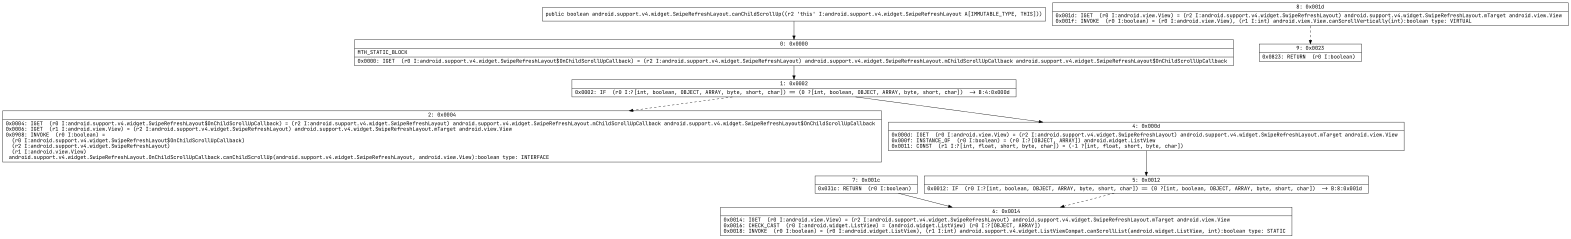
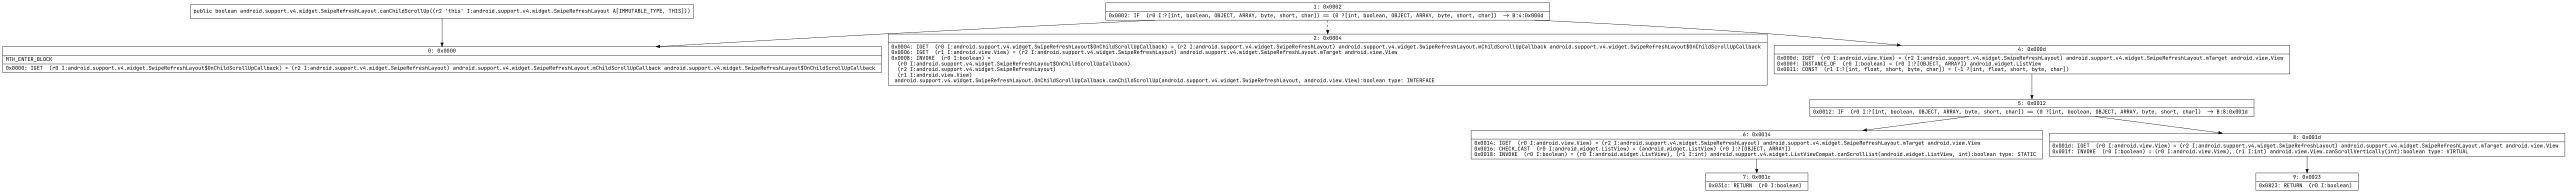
(1310, 33) -> (2307, 163)
(383, 53) -> (29, 59)
(794, 71) -> (907, 33)
none -> (2157, 125)
(57, 135) -> (943, 58)
(923, 200) -> (1757, 164)
(1089, 200) -> (1918, 123)
